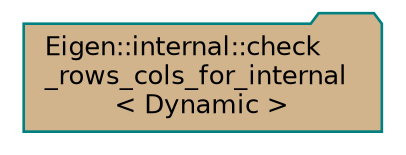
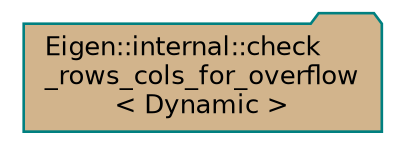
(203, 78) -> (203, 78)
